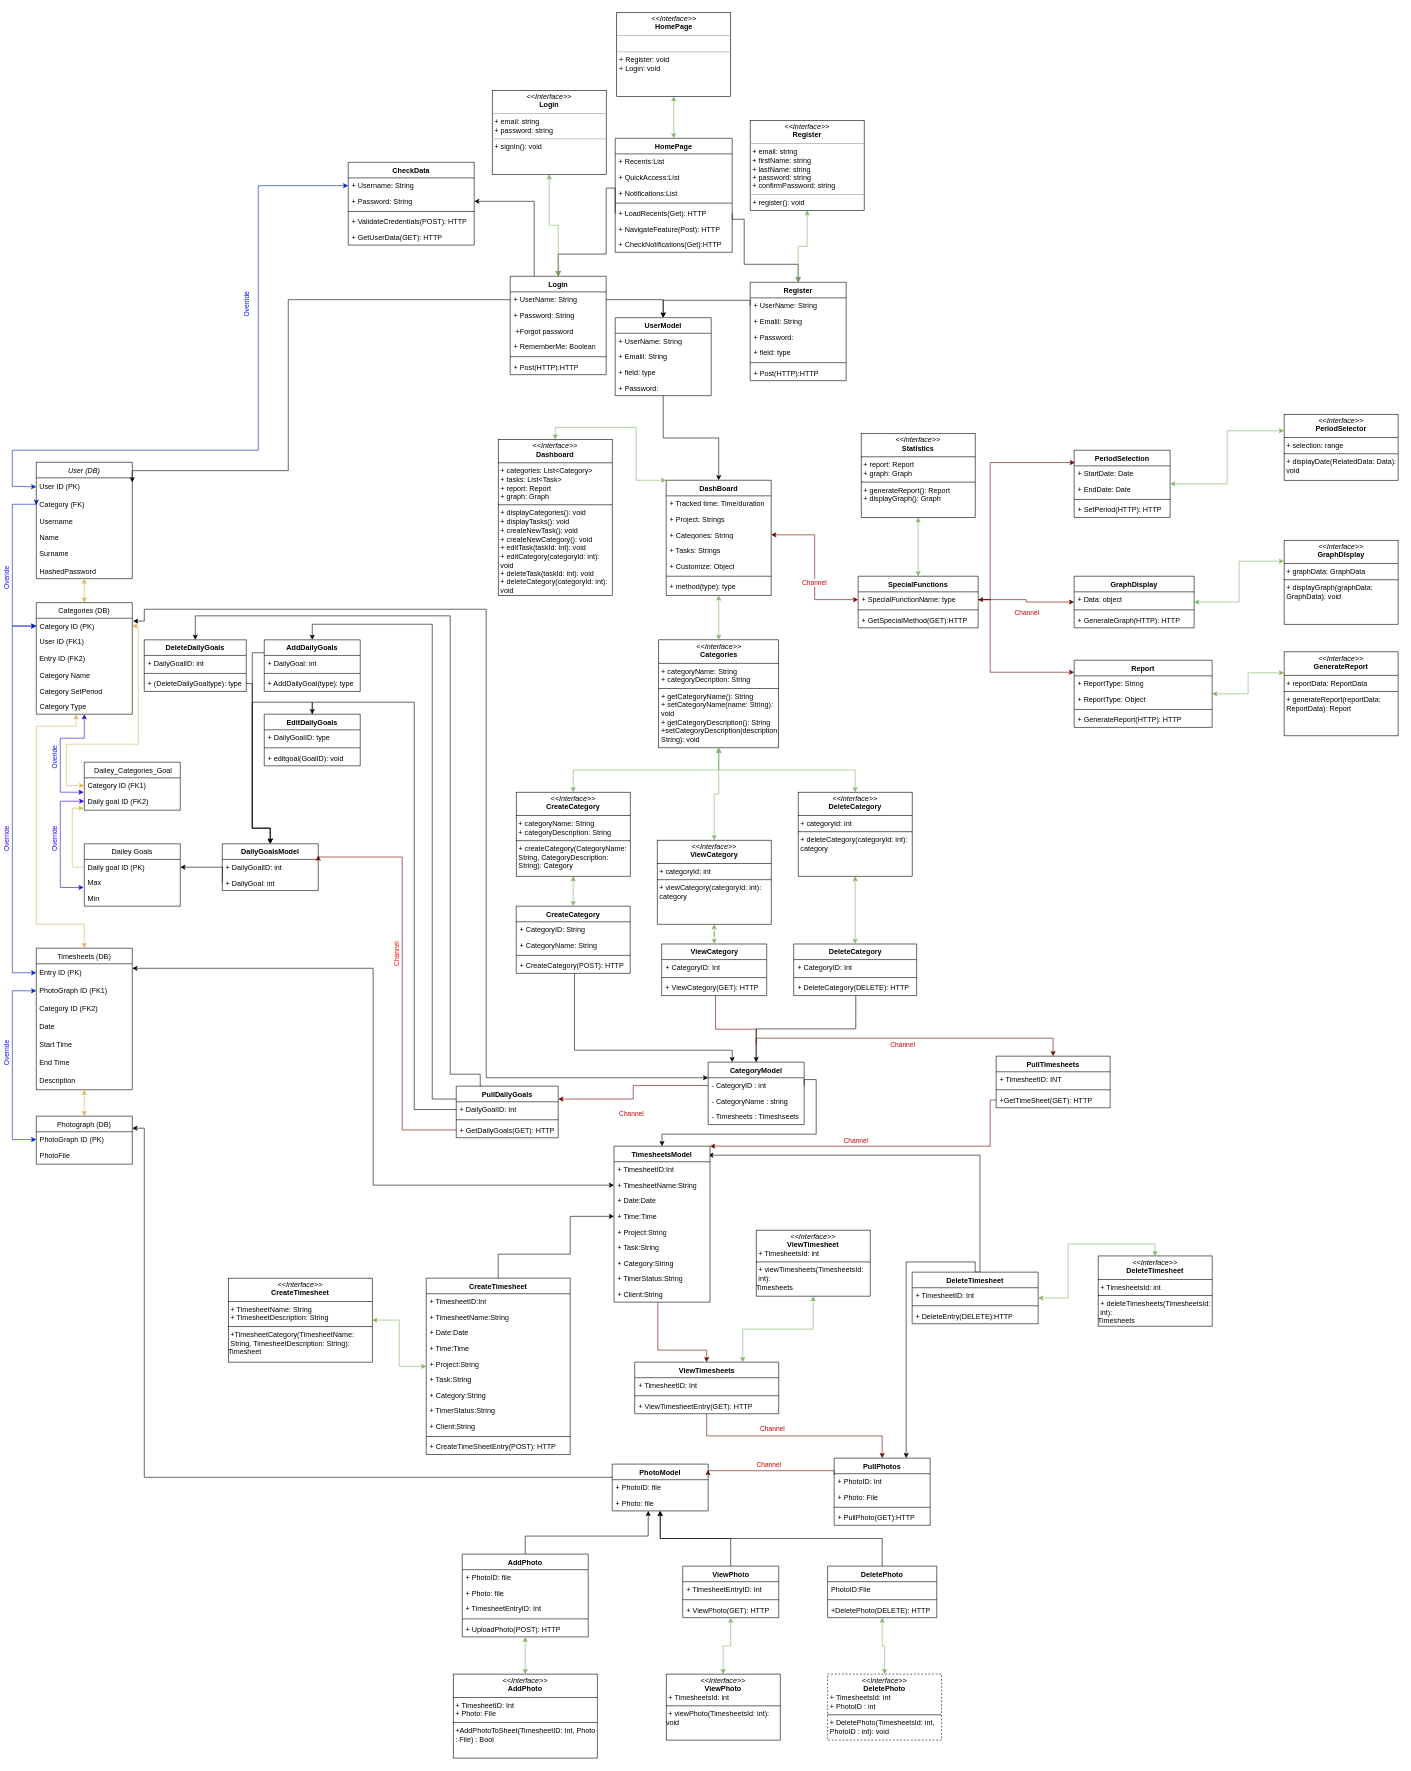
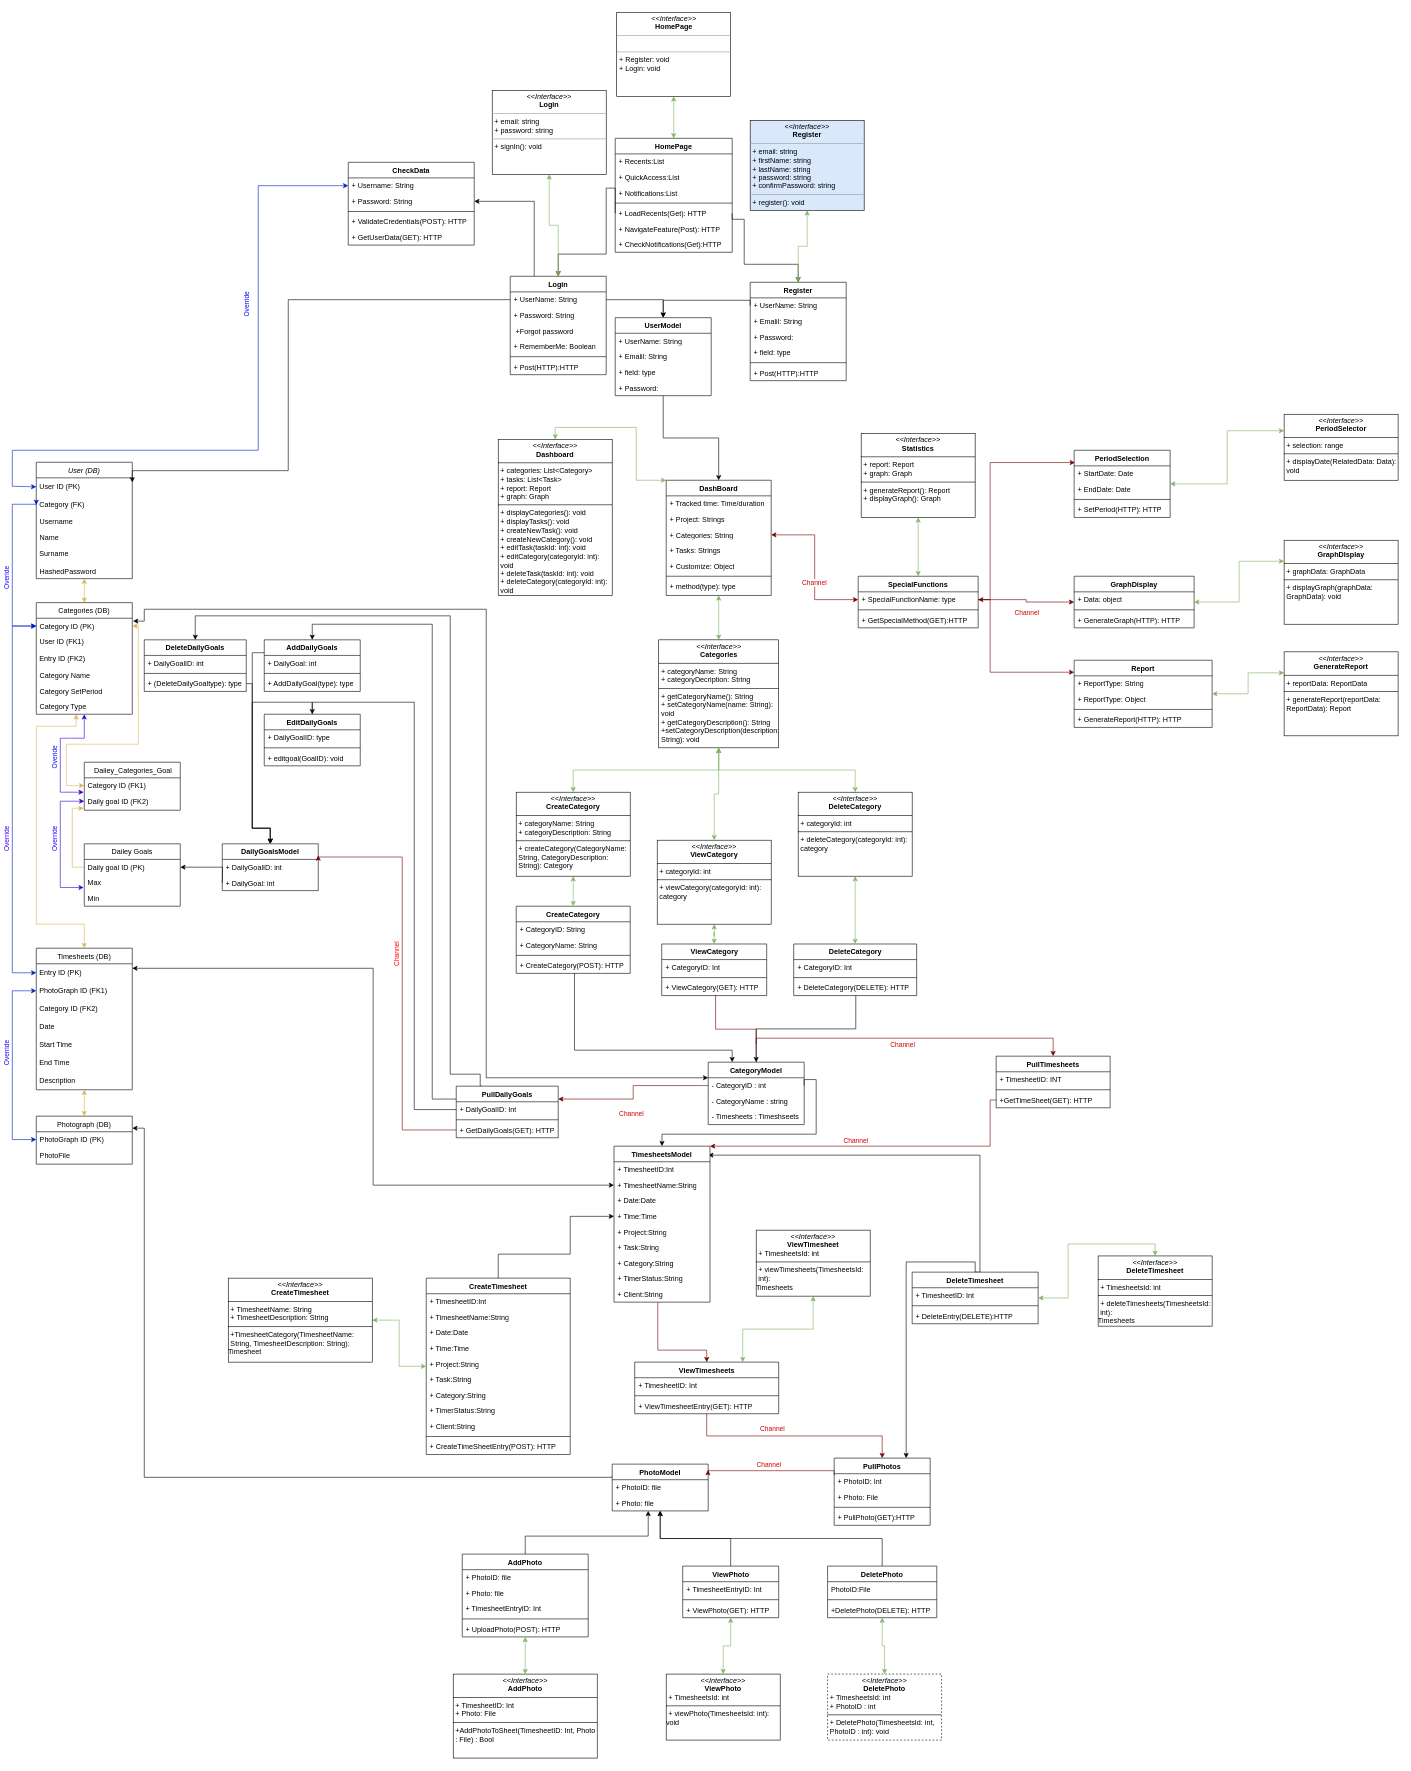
(807, 165) -> (807, 165)
